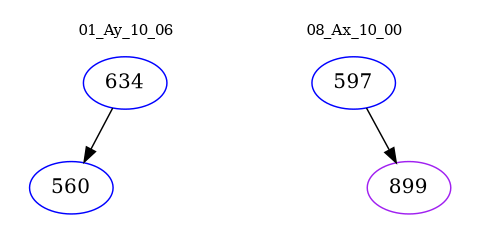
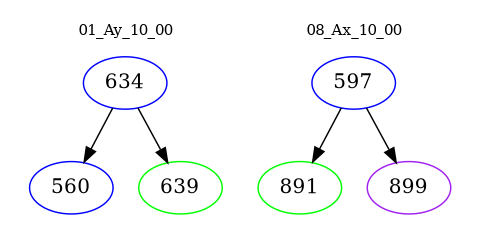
(126, 31) -> (126, 31)
none -> (180, 188)
none -> (300, 188)
